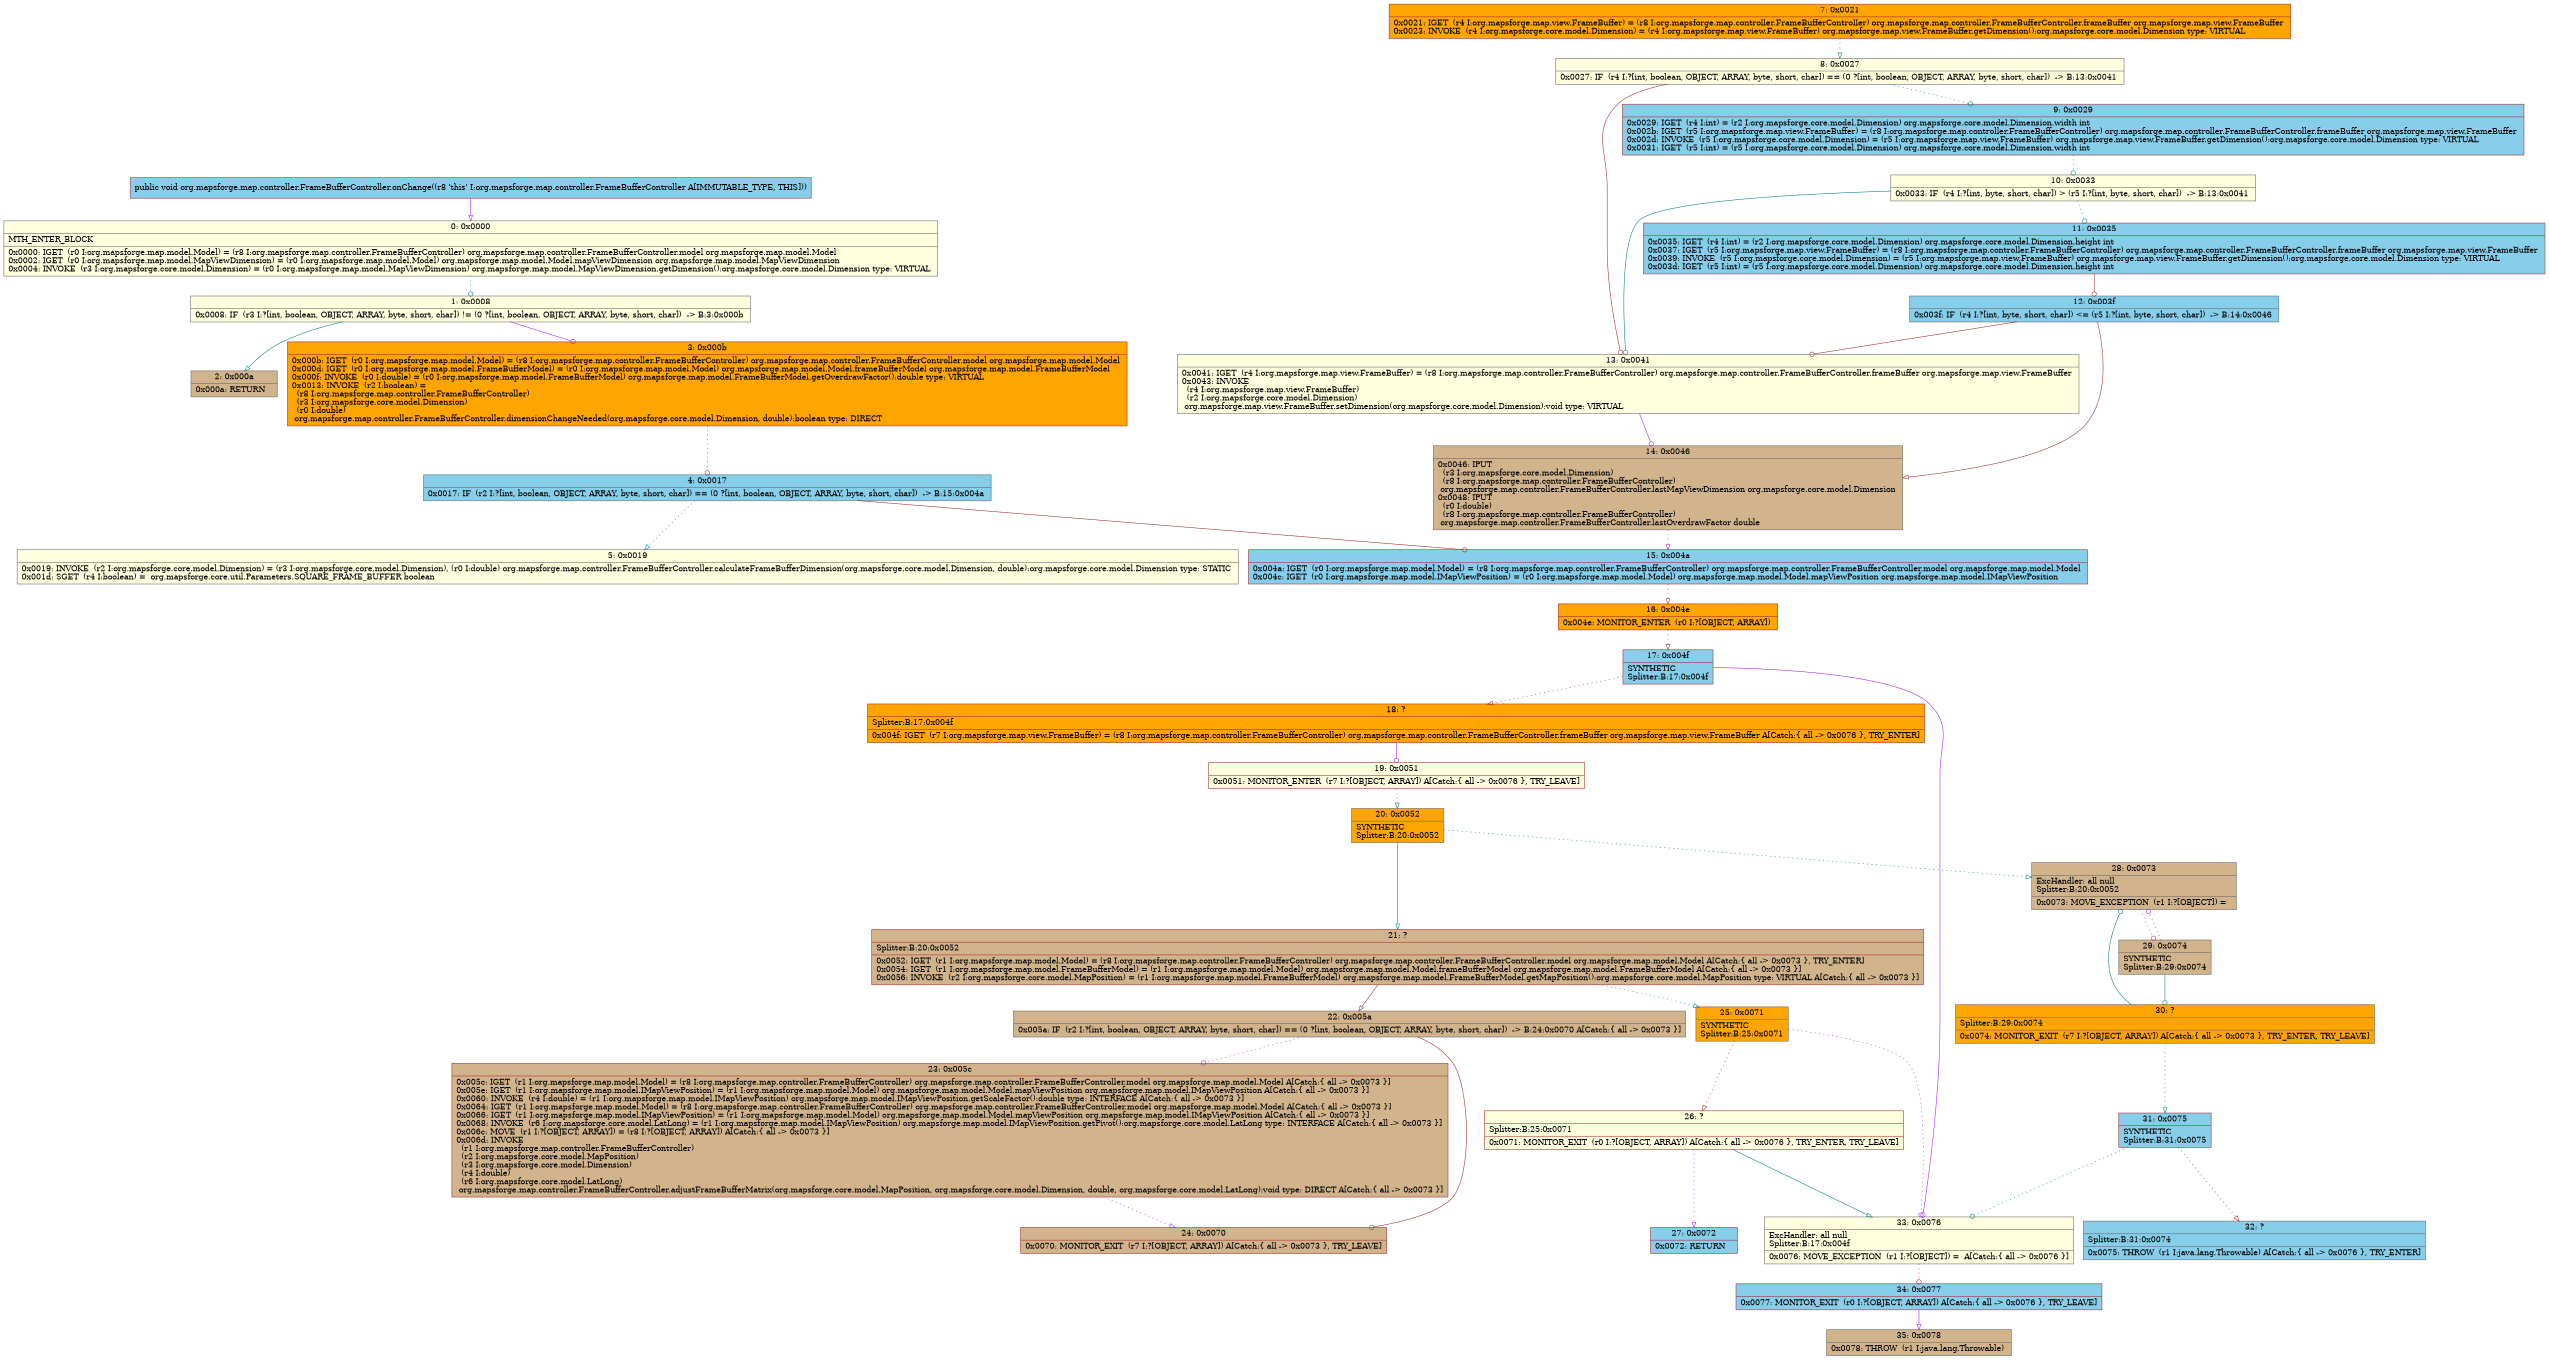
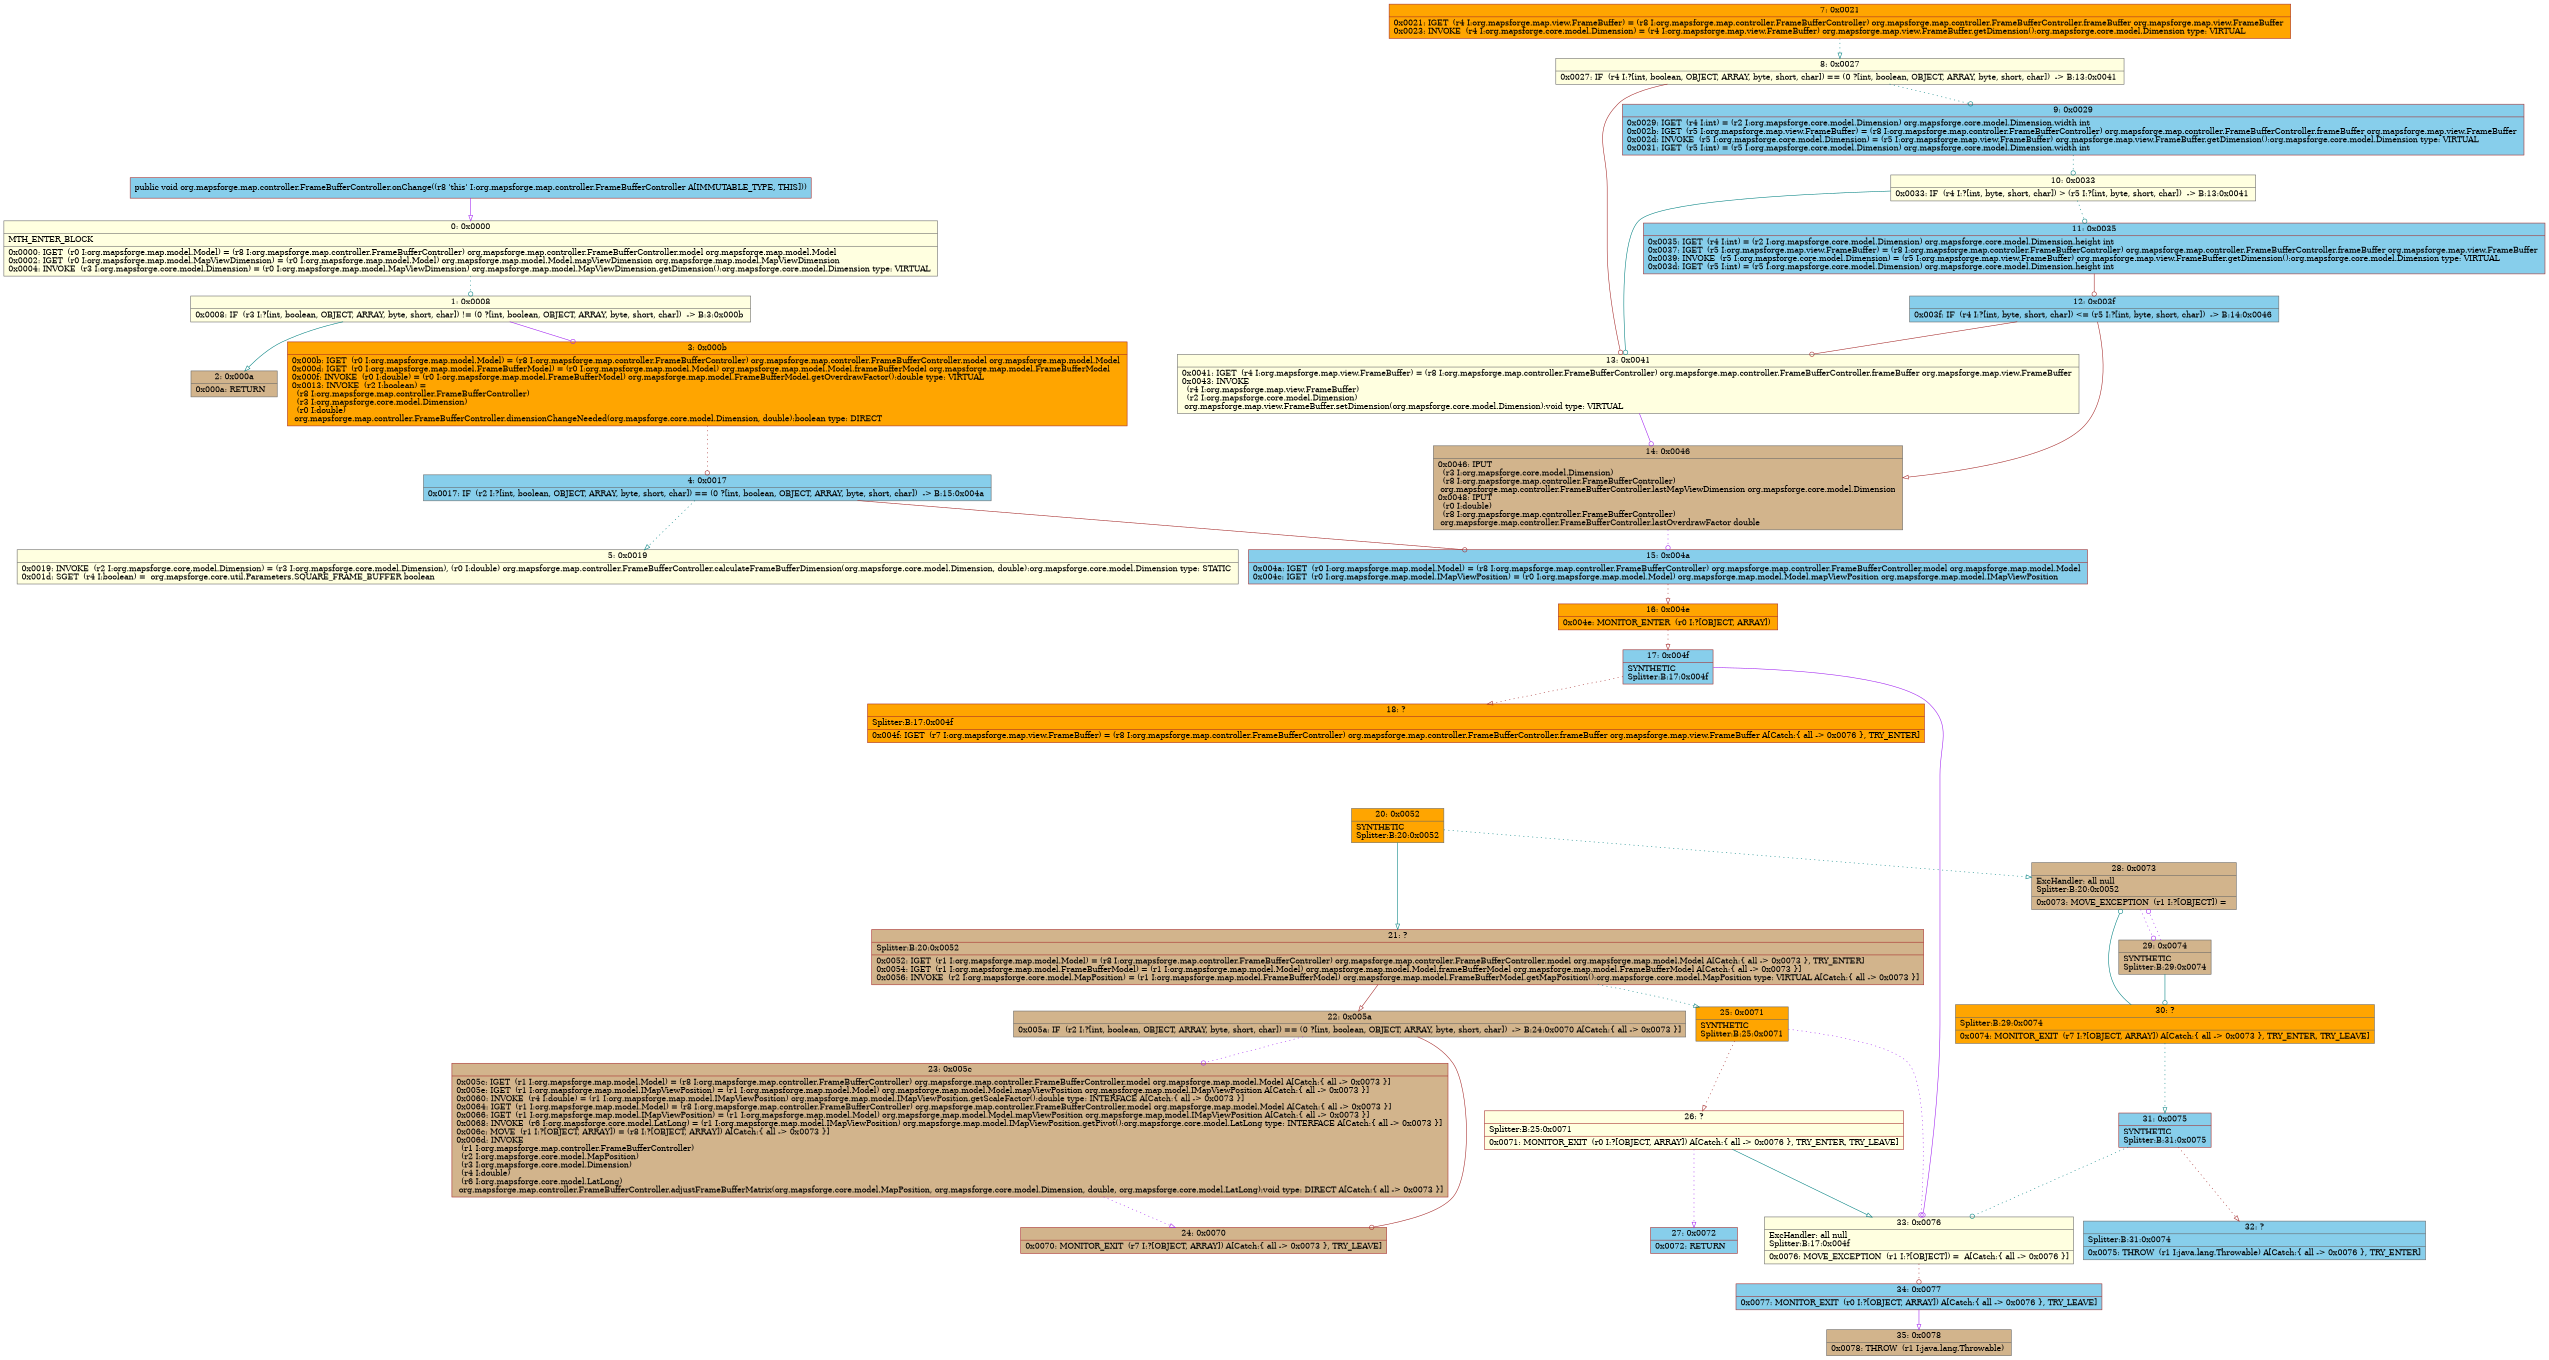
(1668, 538) -> (1668, 538)
(1397, 776) -> none
